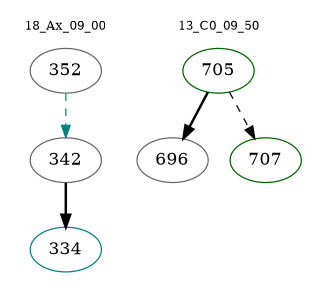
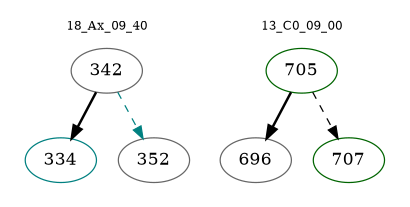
(66, 27) -> (107, 27)
(219, 27) -> (302, 27)
(66, 109) -> (127, 110)
